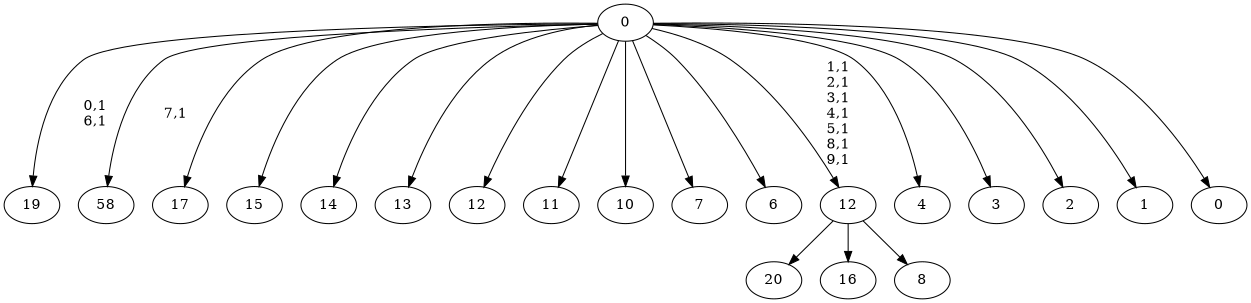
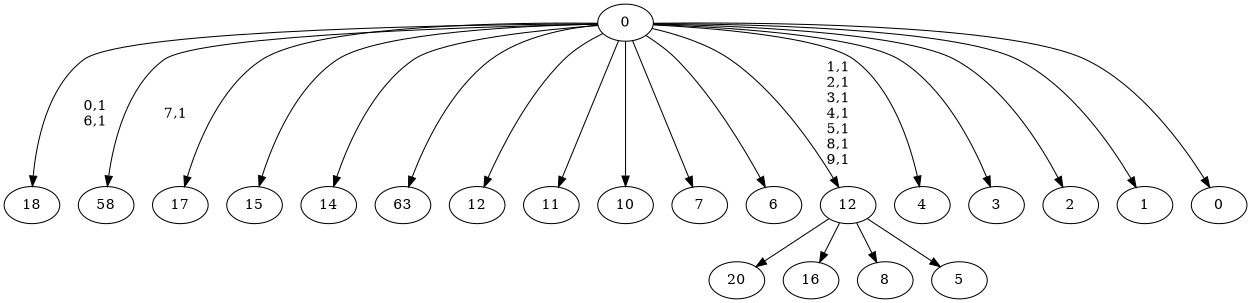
(32, 205) -> (32, 205)
(403, 205) -> (403, 205)
none -> (959, 280)
